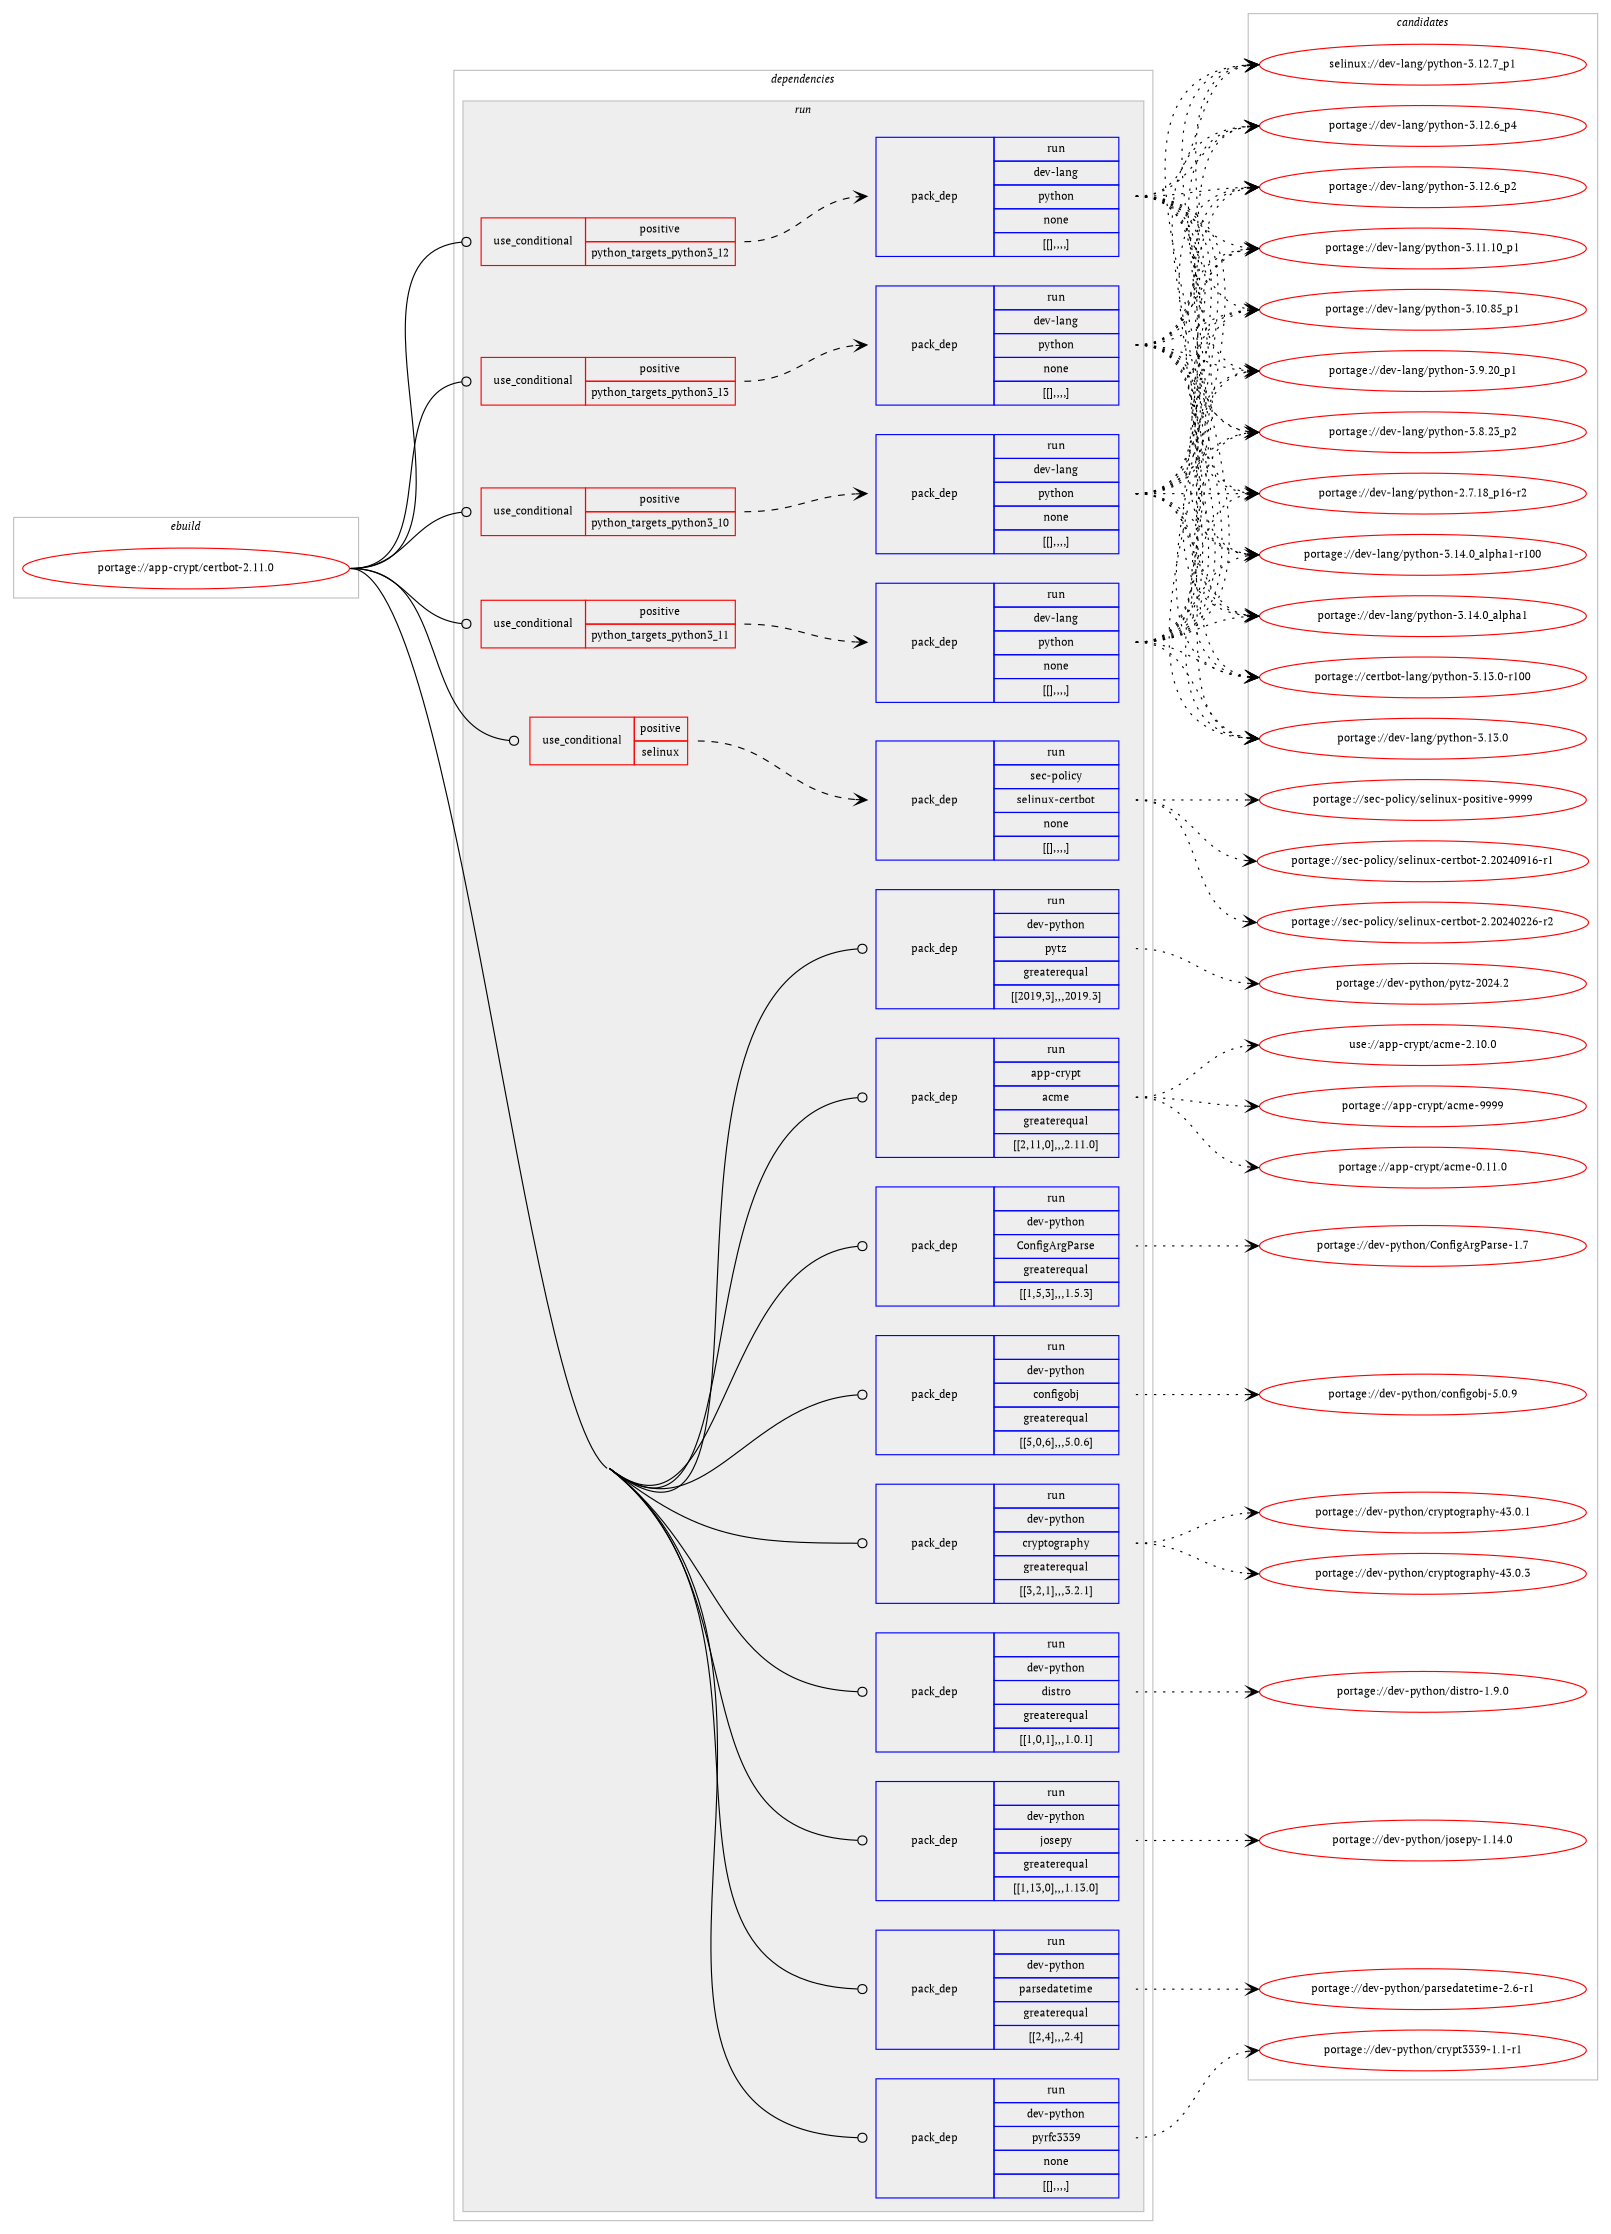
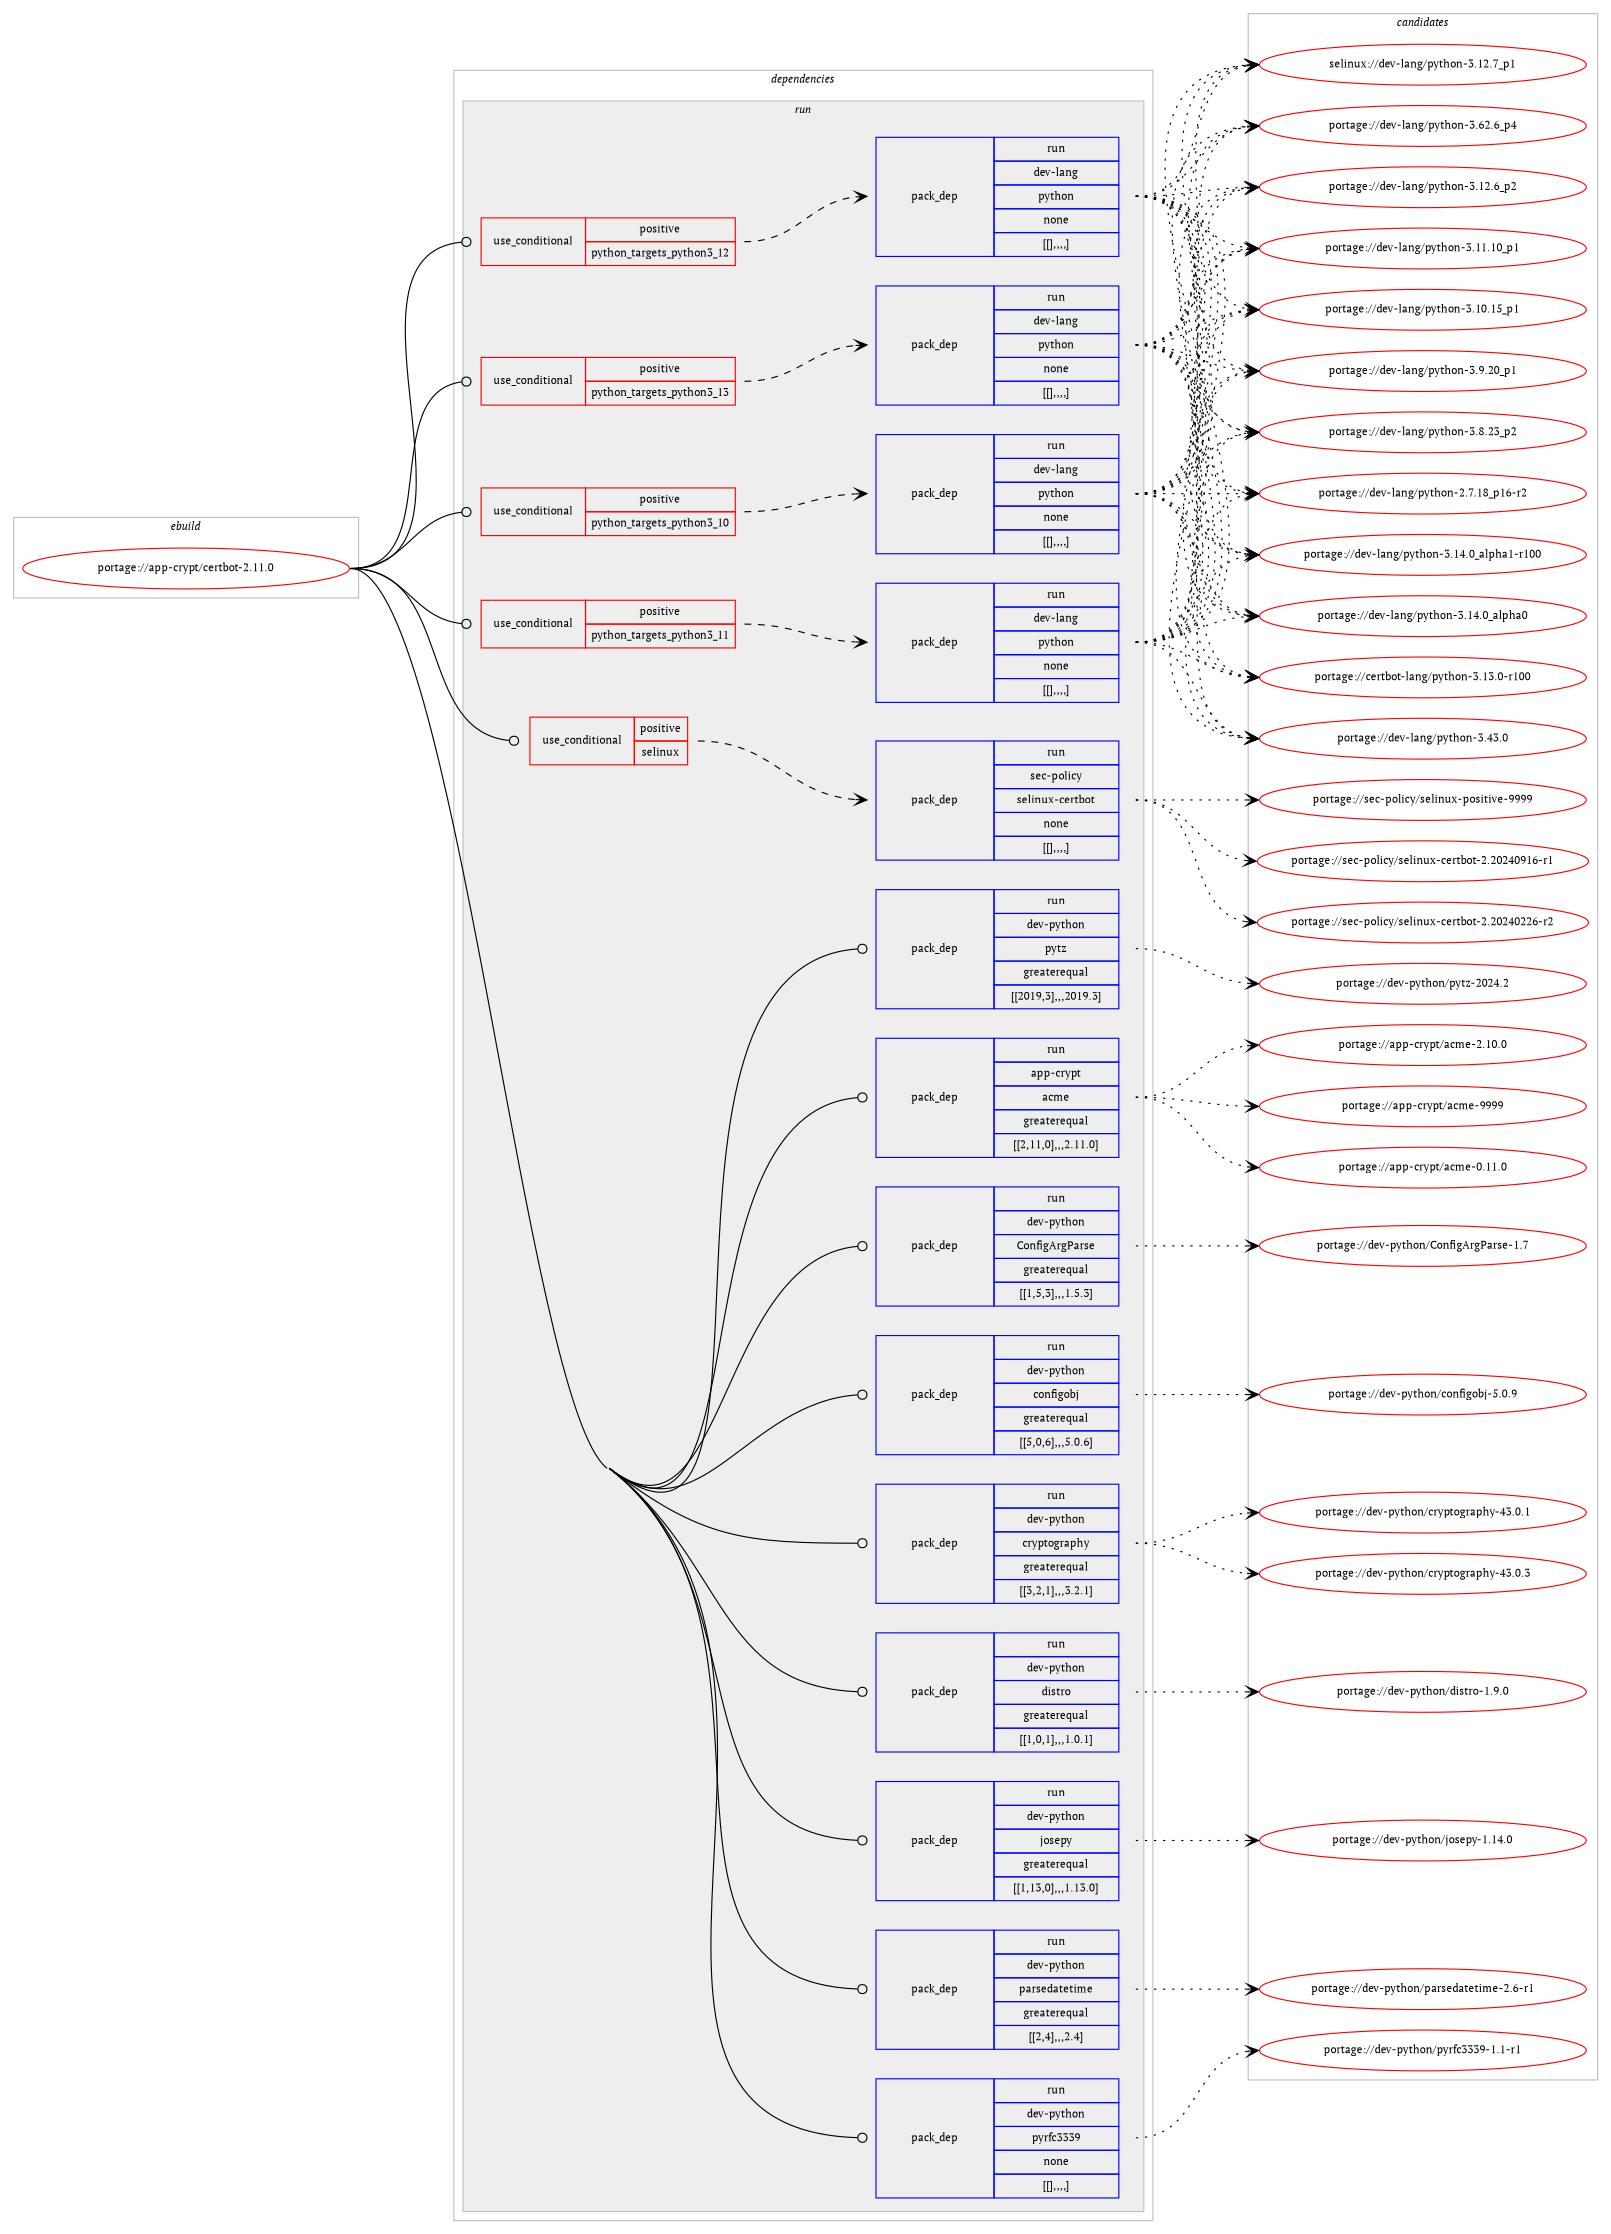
(1423, 126) -> (1423, 126)
(1423, 310) -> (1423, 310)
(1423, 616) -> (1423, 616)
(1423, 739) -> (1423, 739)
(1423, 1045) -> (1423, 1045)
(1423, 2050) -> (1423, 2050)
